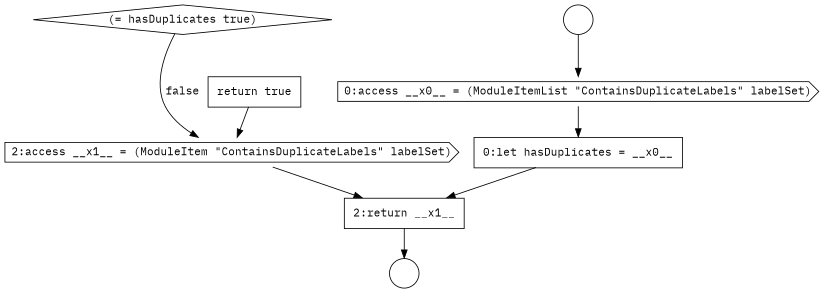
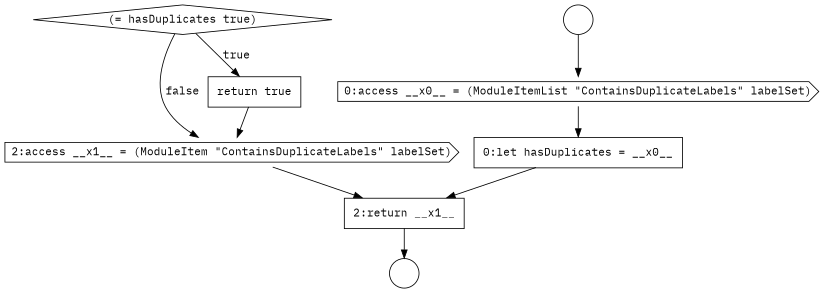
none -> (215, 52)
